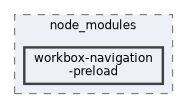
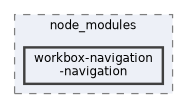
(94, 66) -> (94, 66)
